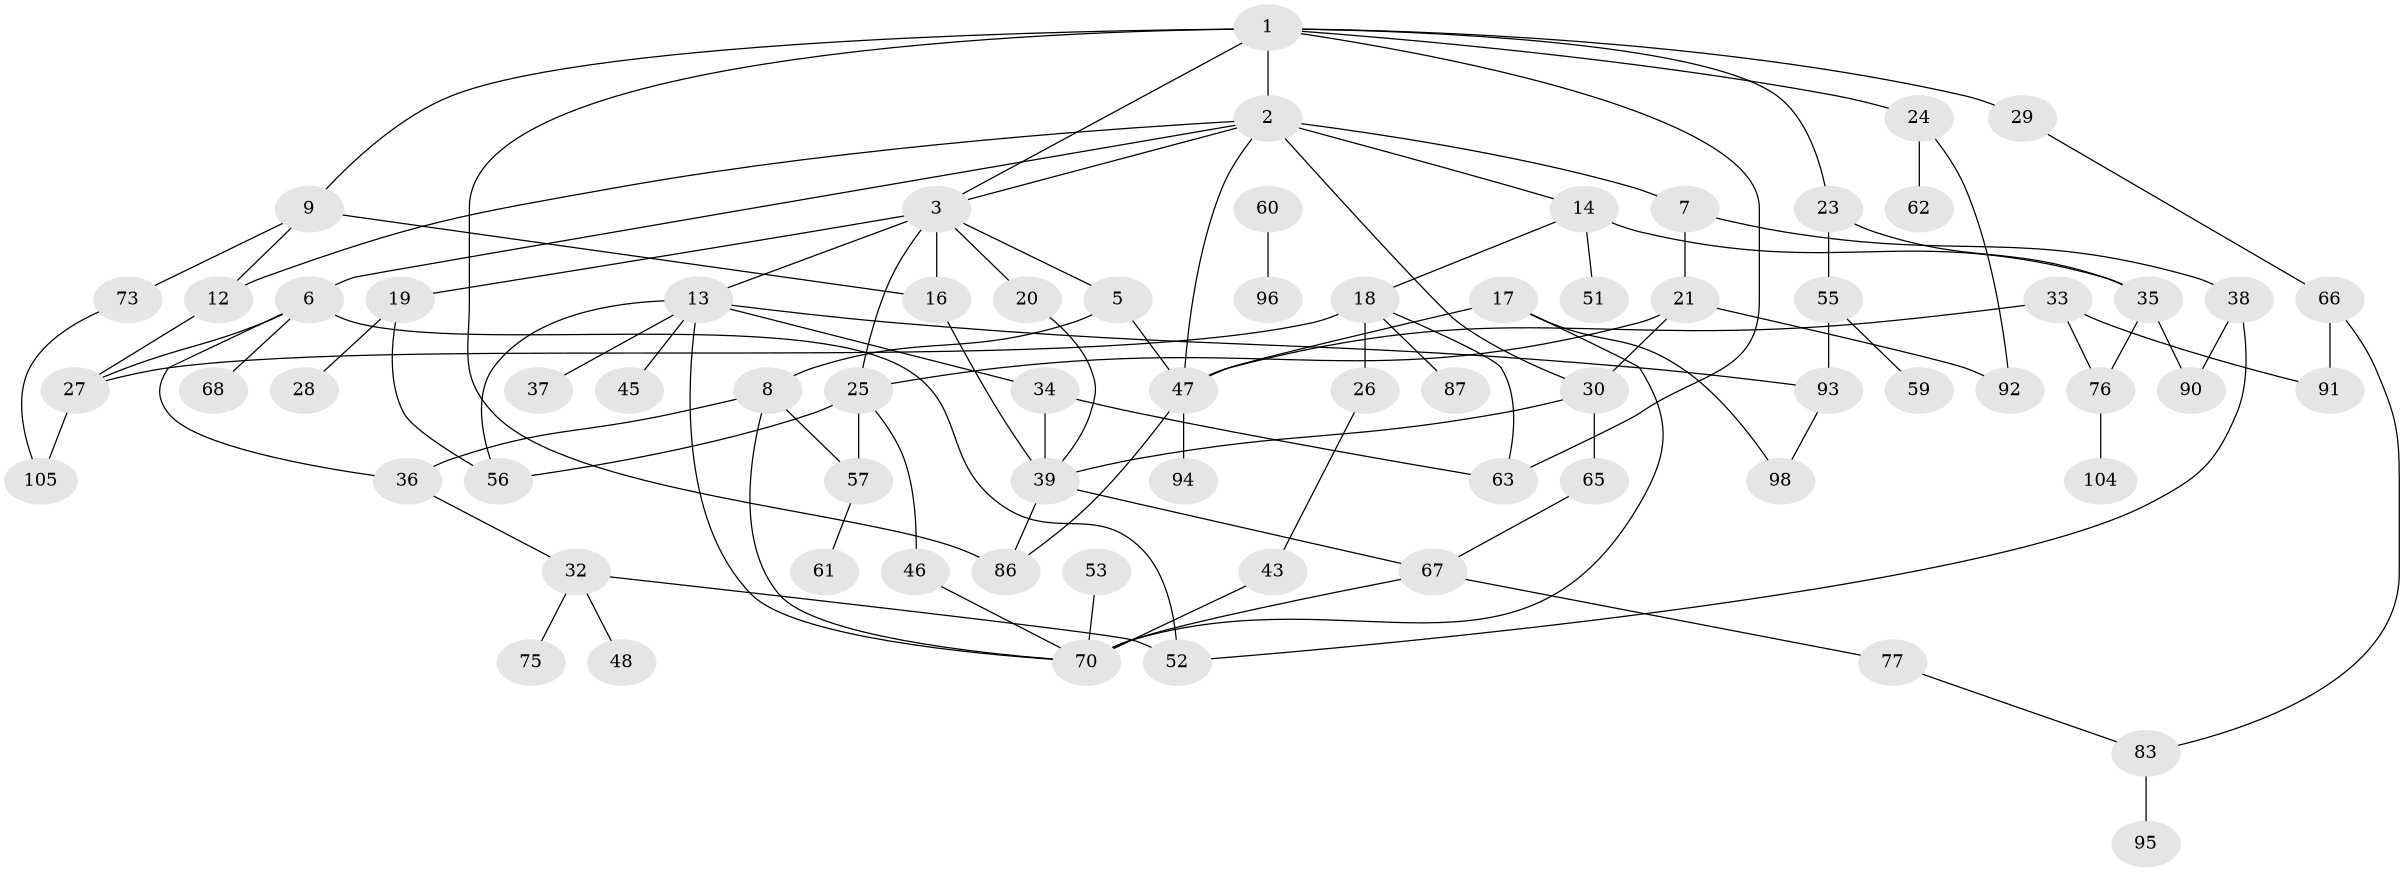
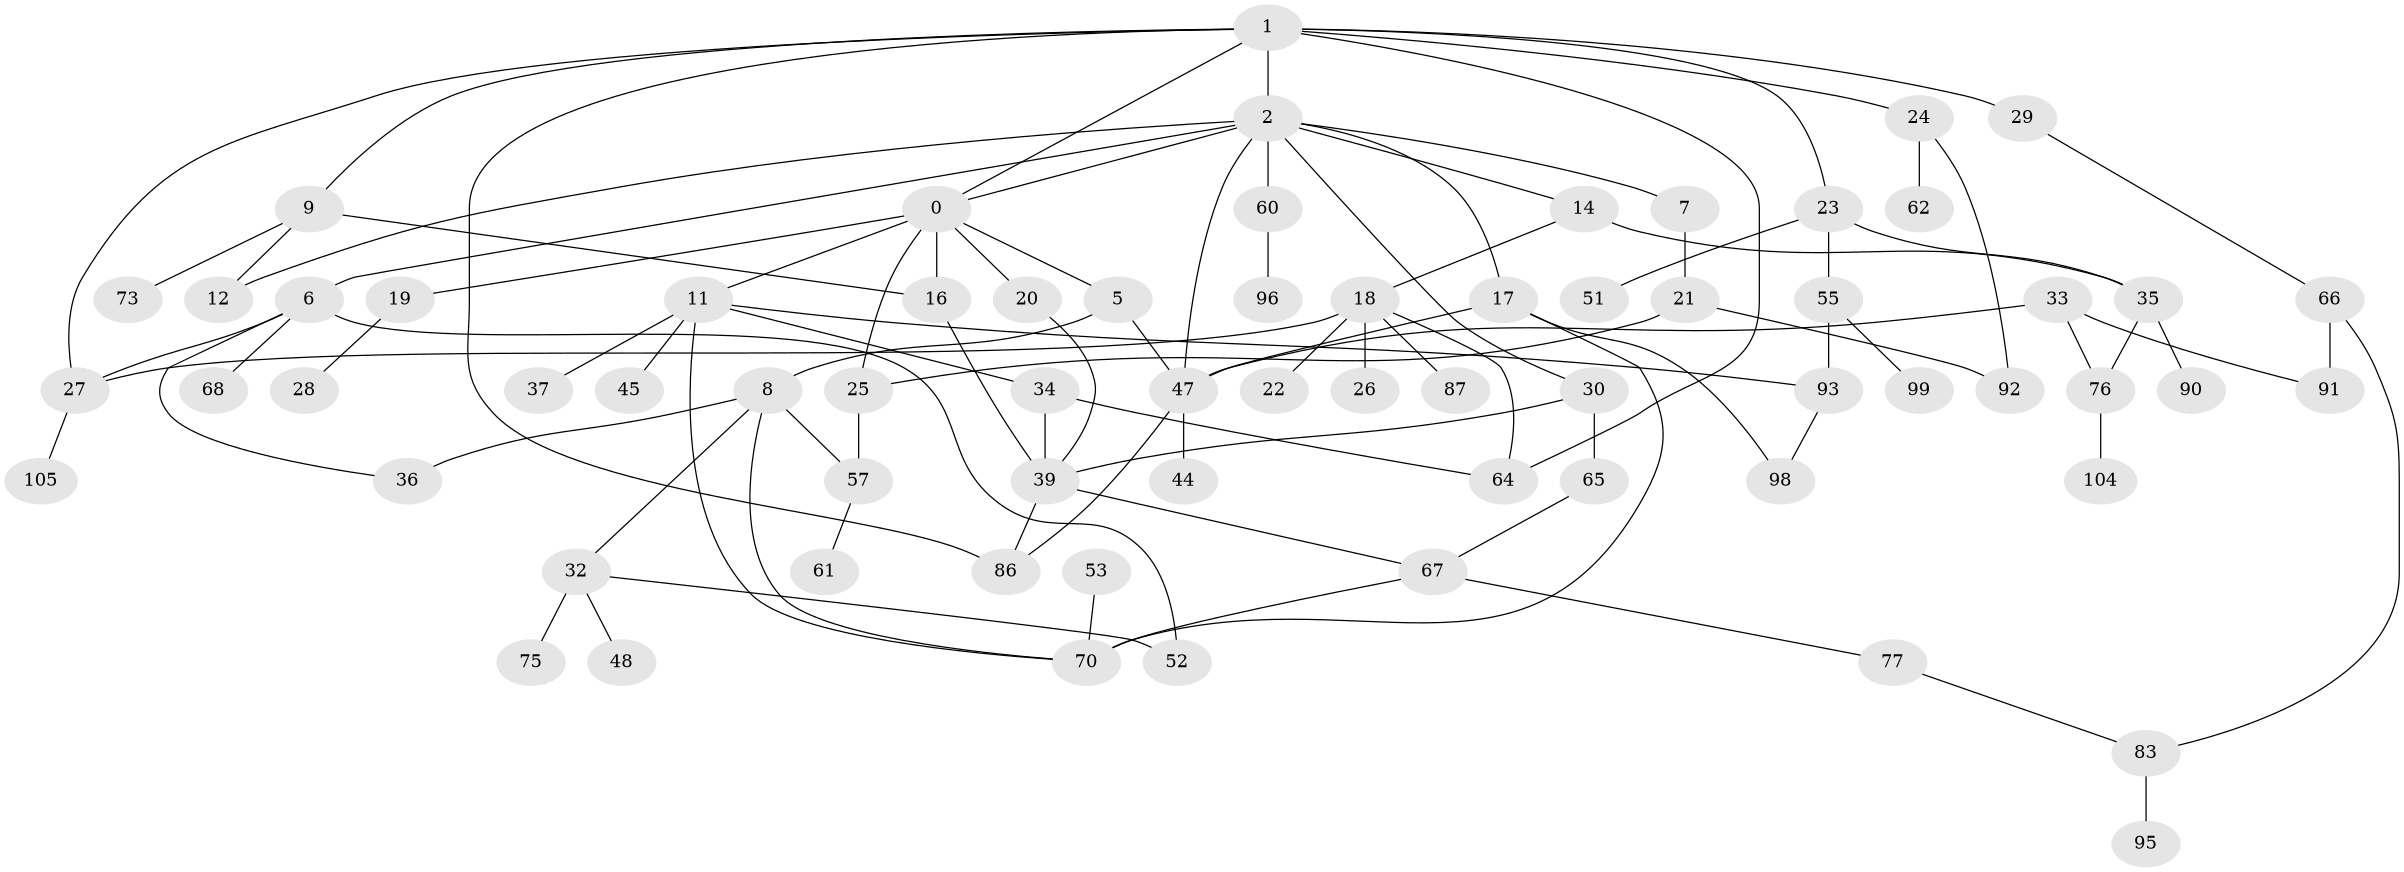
none -> (1268, 164)
none -> (1438, 175)
(937, 209) -> (937, 209)
(1589, 255) -> (1705, 252)
(699, 300) -> (699, 300)
(2239, 300) -> none
(1645, 340) -> none
(147, 345) -> (514, 69)
(29, 369) -> none
none -> (1274, 391)
(1919, 391) -> (1919, 391)
(498, 481) -> none
(1184, 481) -> (1184, 481)
(1504, 481) -> (1504, 481)
(492, 526) -> (676, 478)
(915, 572) -> none
(1273, 572) -> none
